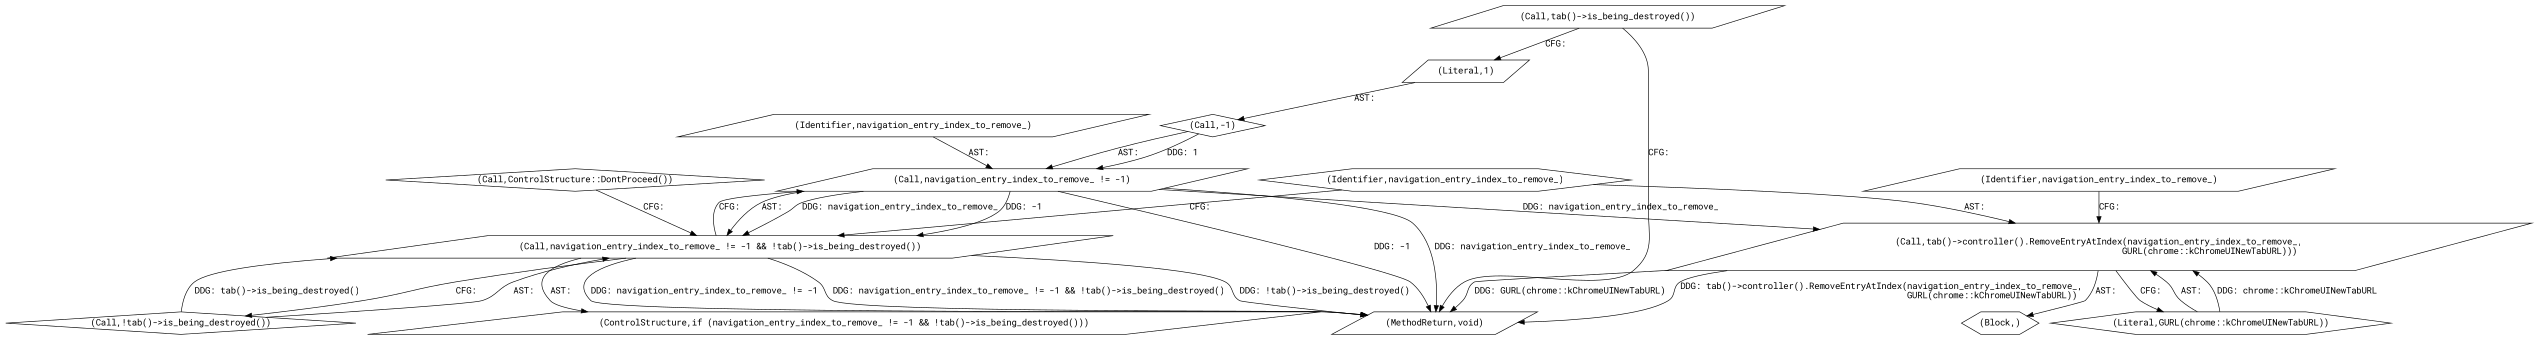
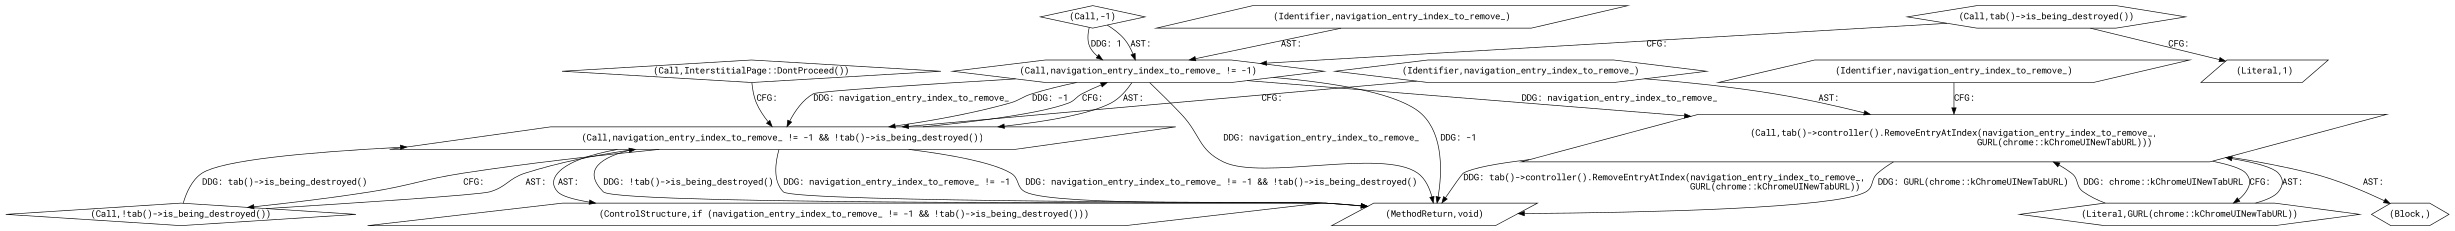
(1608, 17) -> (2046, 17)
(1329, 100) -> none
(575, 180) -> (751, 71)
(1012, 180) -> (1138, 71)
(1648, 250) -> (1607, 43)
